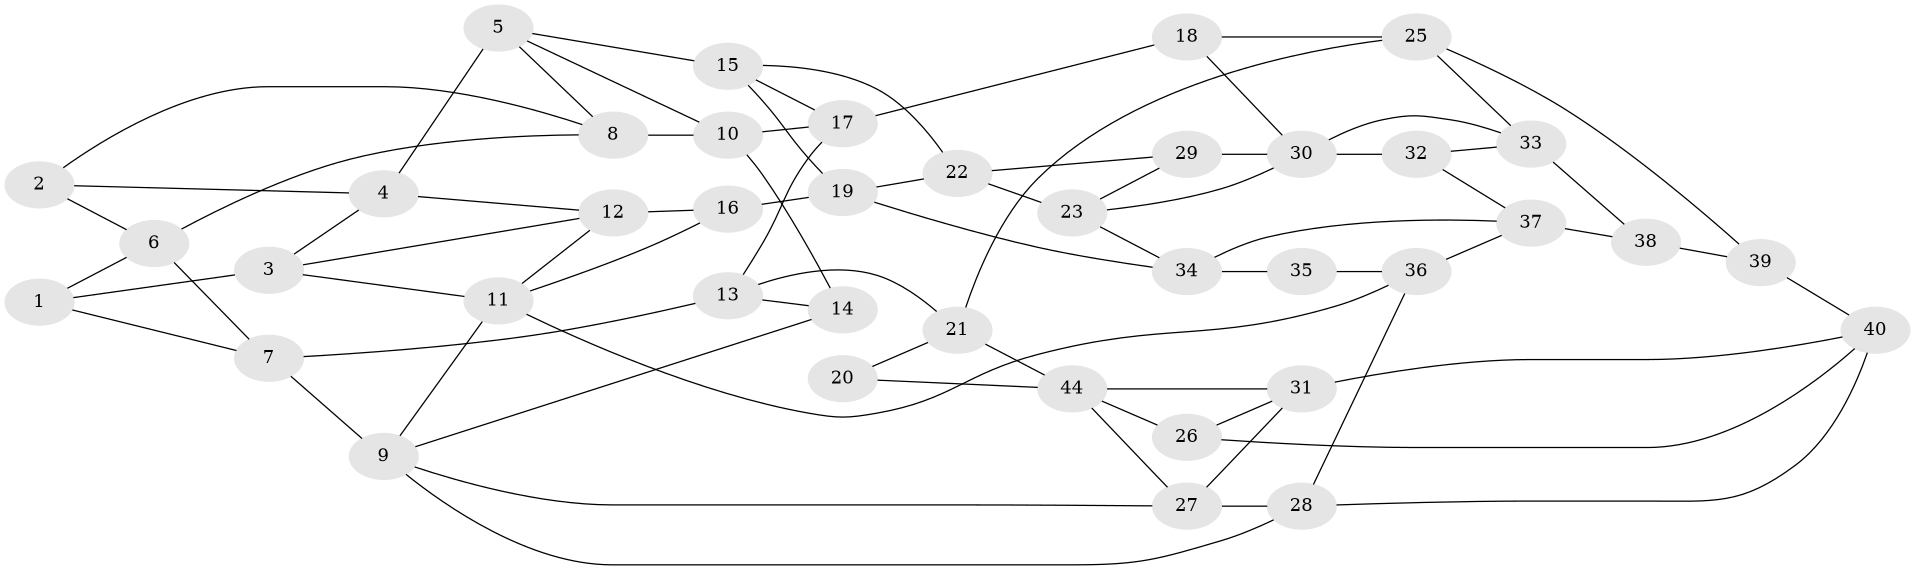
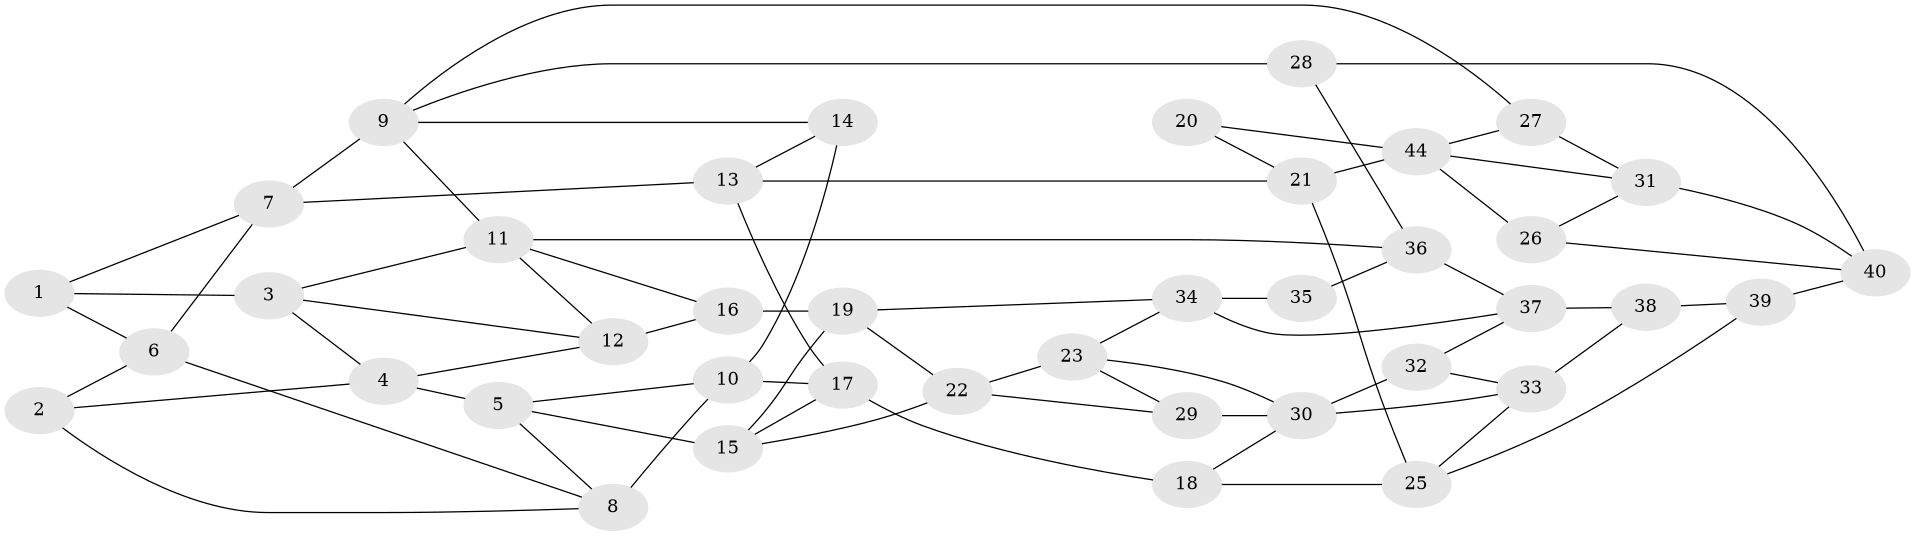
(1245, 506) -> none
